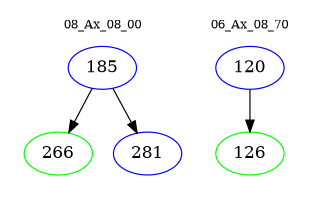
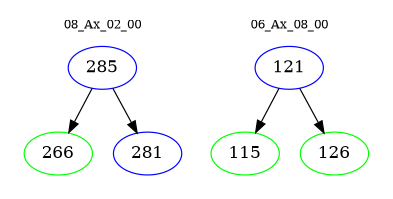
(103, 26) -> (103, 26)
(250, 26) -> (290, 26)
(102, 68) -> (102, 68)
(250, 68) -> (289, 68)
none -> (245, 154)
